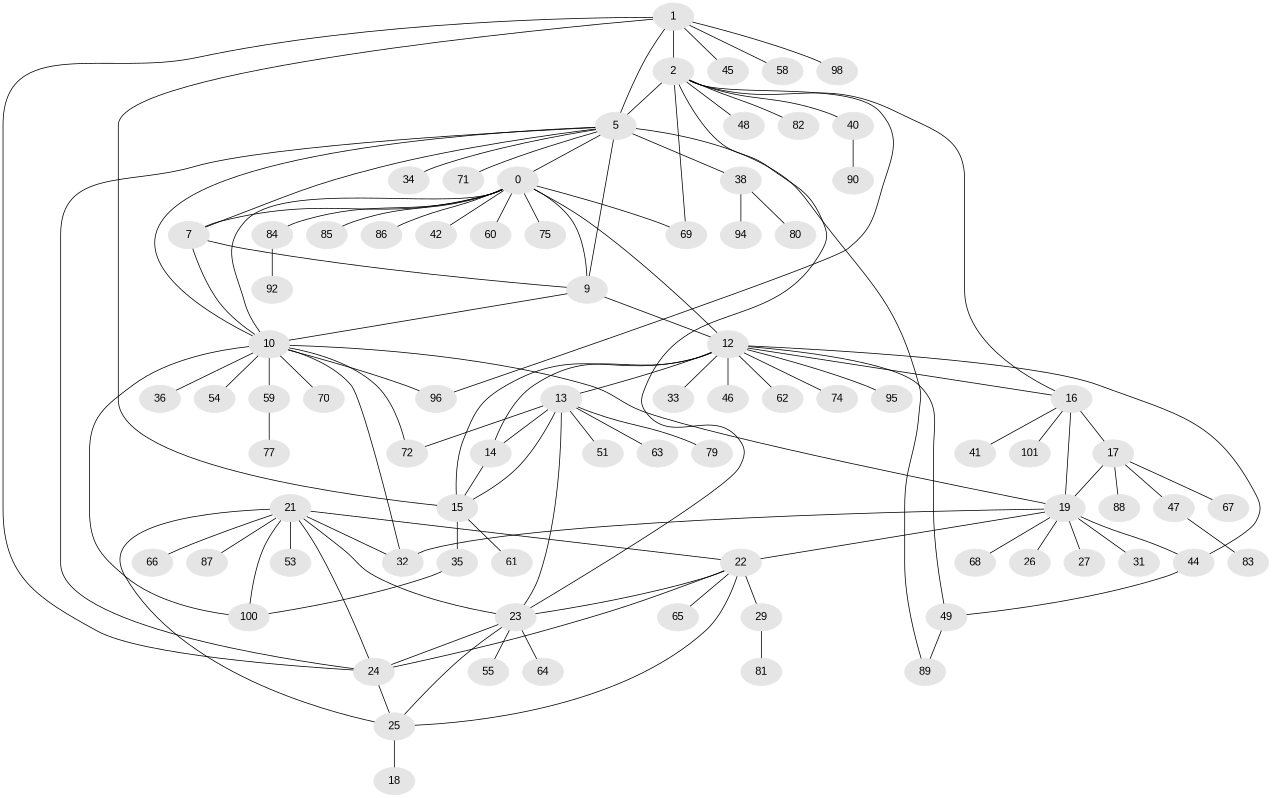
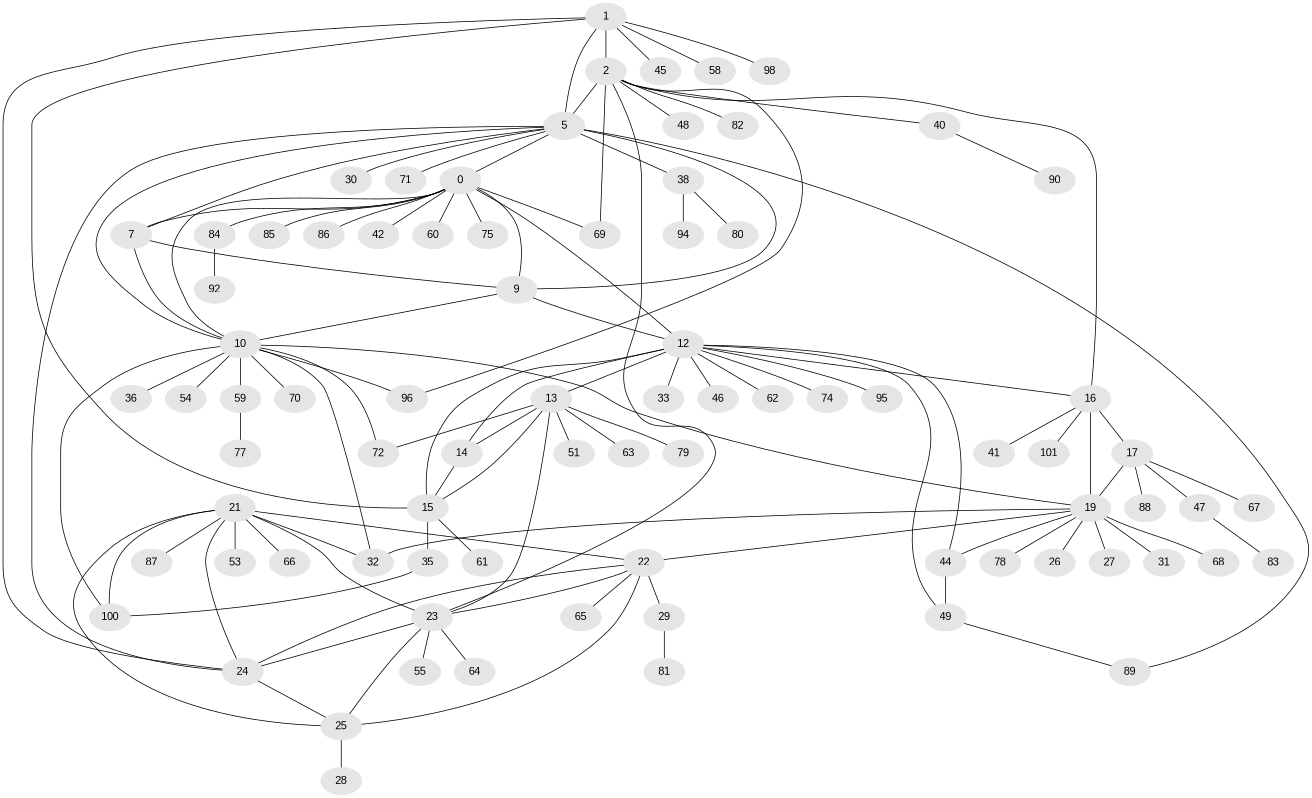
(409, 180) -> (351, 180)
none -> (1000, 563)
(394, 781) -> (341, 781)
